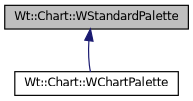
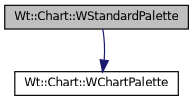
(89, 56) -> (104, 45)
